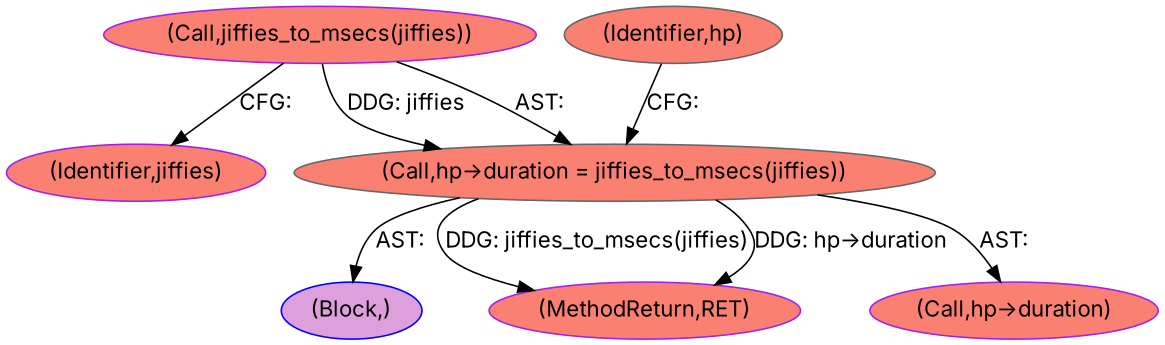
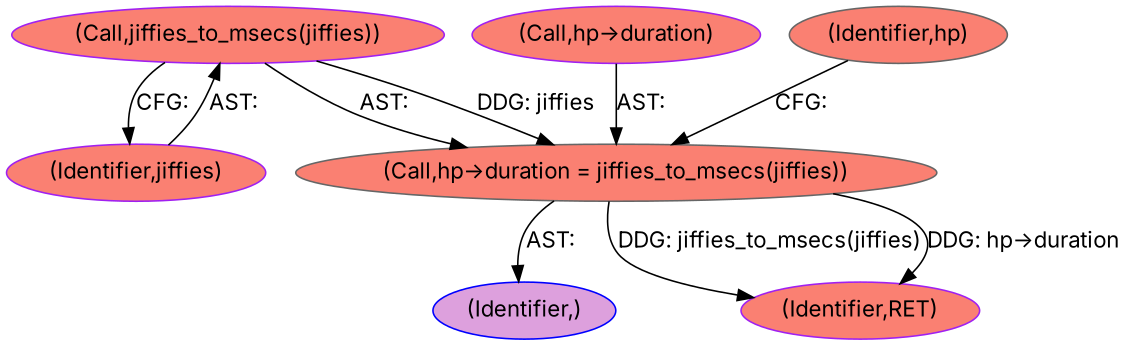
none -> (195, 115)
(913, 214) -> (616, 96)
(352, 311) -> (524, 311)
(645, 311) -> (860, 311)
